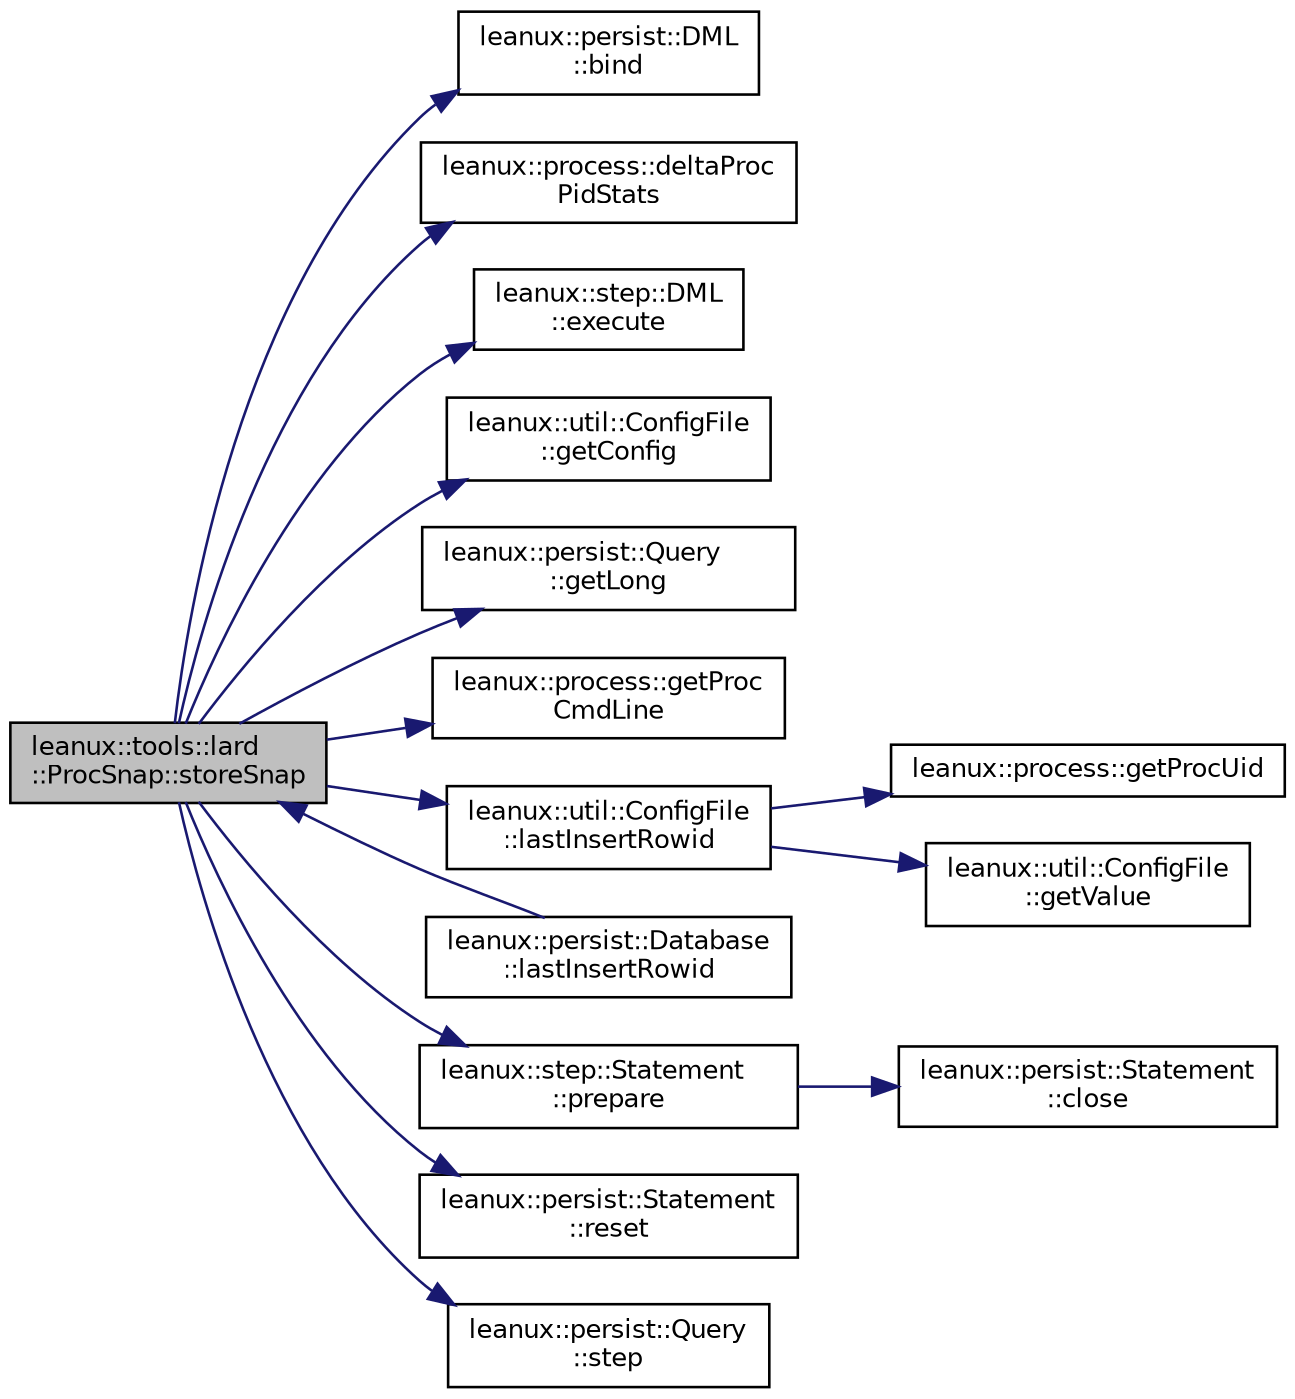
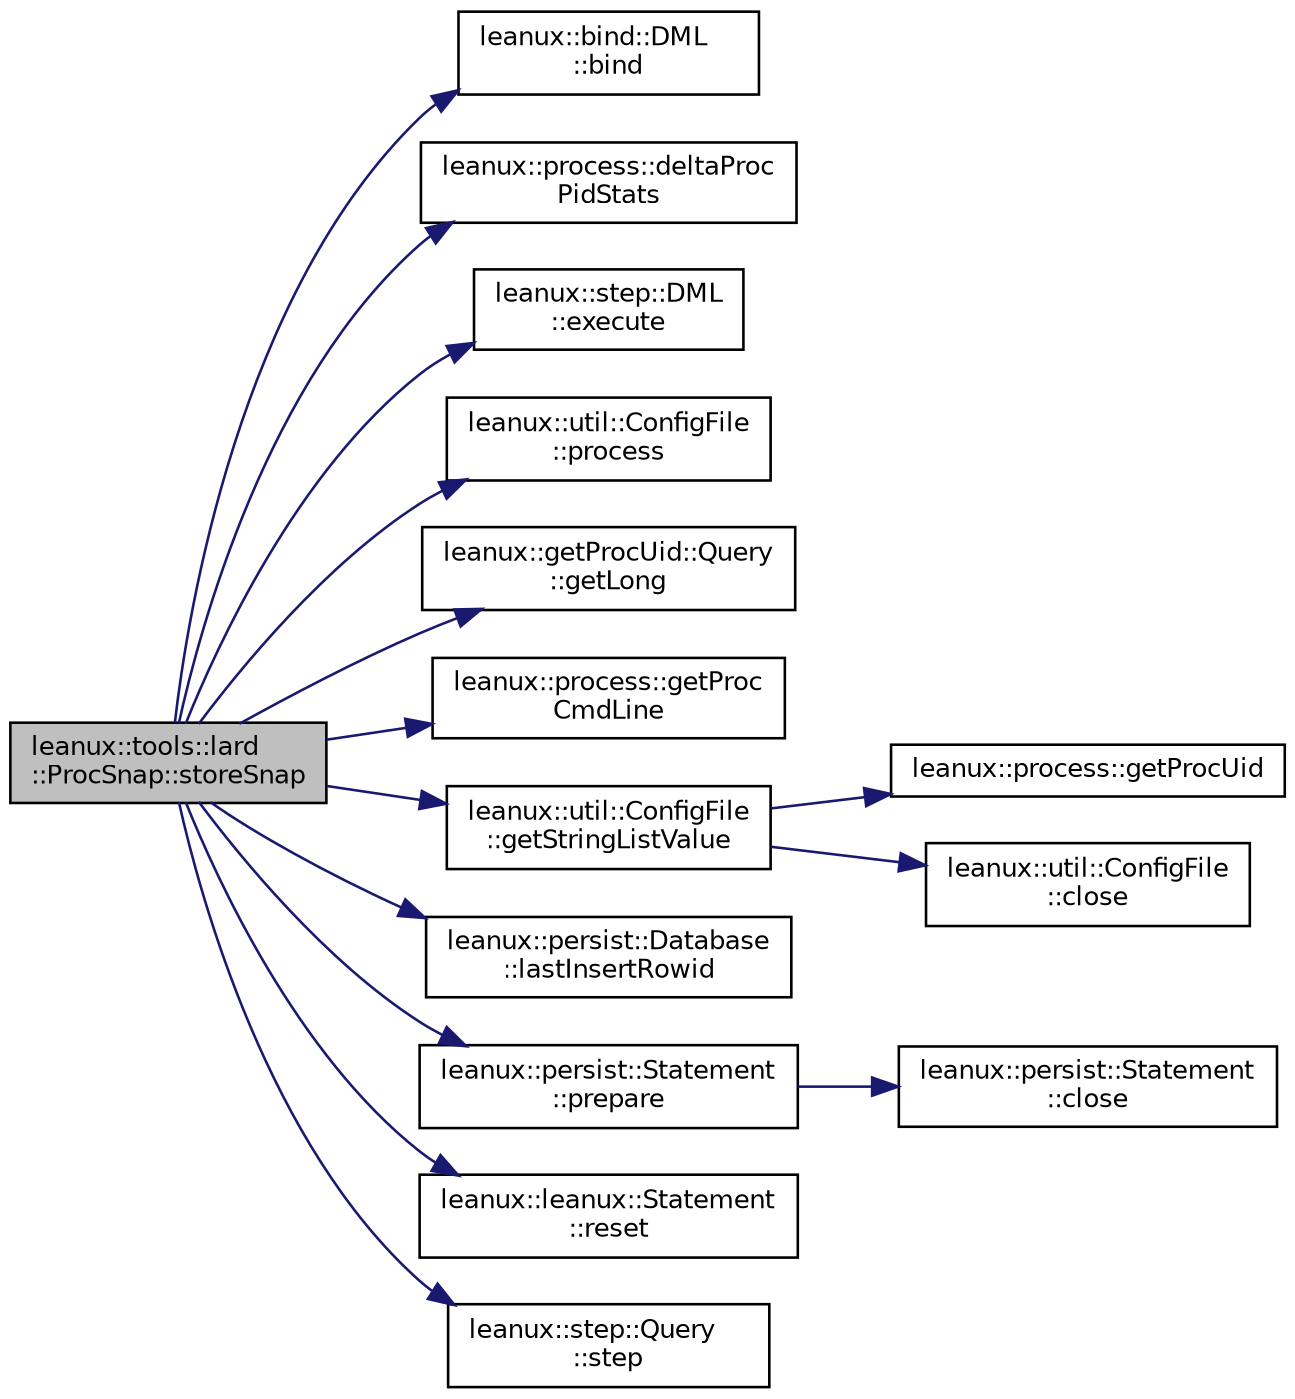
(609, 53) -> (609, 53)
(609, 439) -> (609, 439)
(609, 569) -> (609, 569)
(609, 828) -> (609, 828)
(422, 870) -> (304, 859)
(1088, 885) -> (1088, 885)
(609, 1087) -> (609, 1087)
(609, 1216) -> (609, 1216)
(609, 1346) -> (609, 1346)
